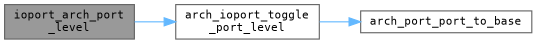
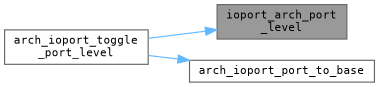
(149, 22) -> (177, 35)
(446, 22) -> (282, 71)
